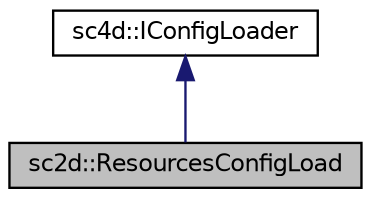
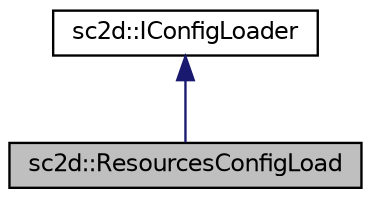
(185, 33) -> (185, 33)
